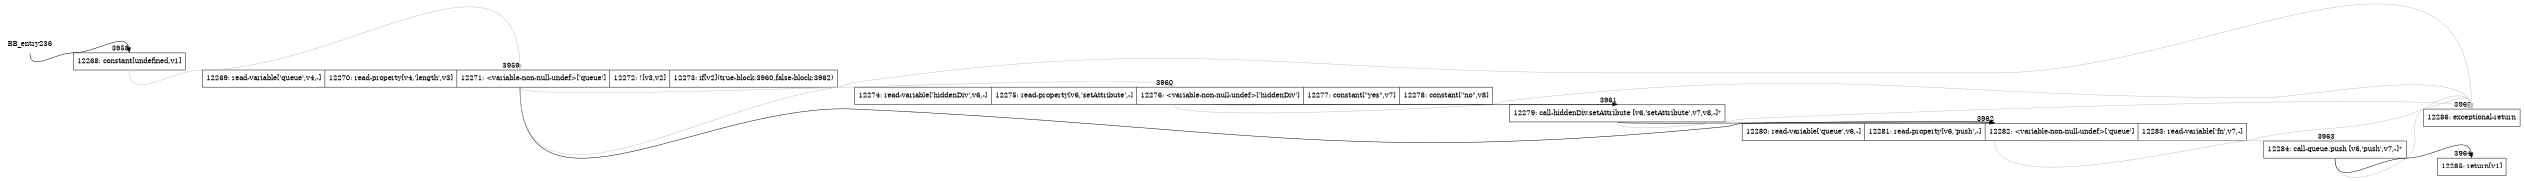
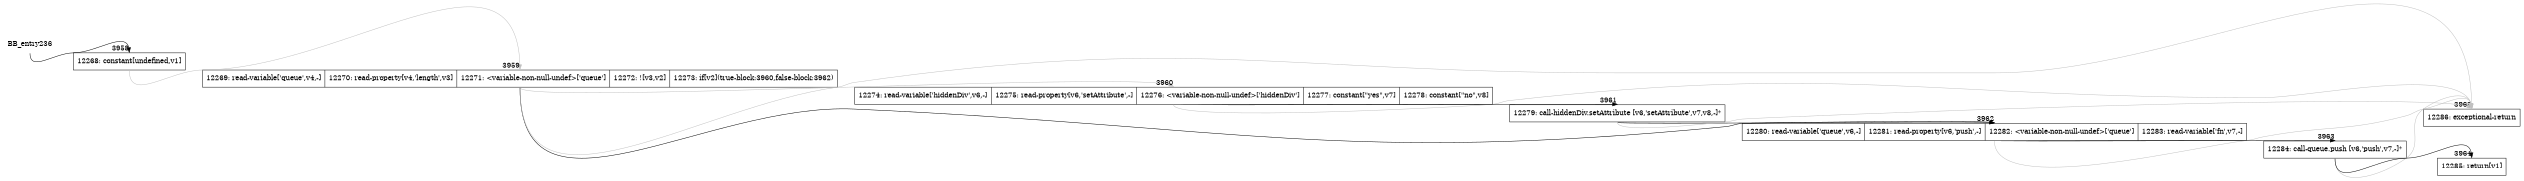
(2162, 141) -> (2162, 141)
